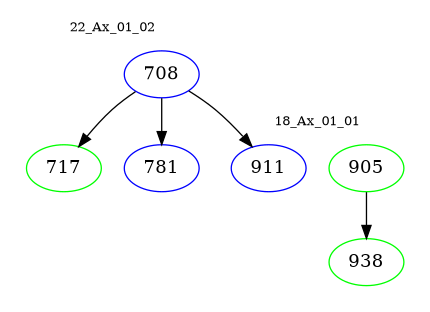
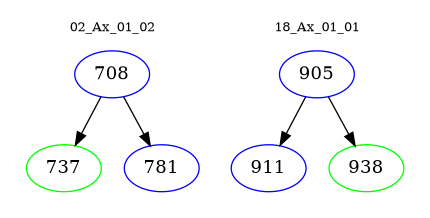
(113, 28) -> (113, 28)
(229, 122) -> (296, 115)
(64, 168) -> (64, 168)
(366, 168) -> (317, 74)
